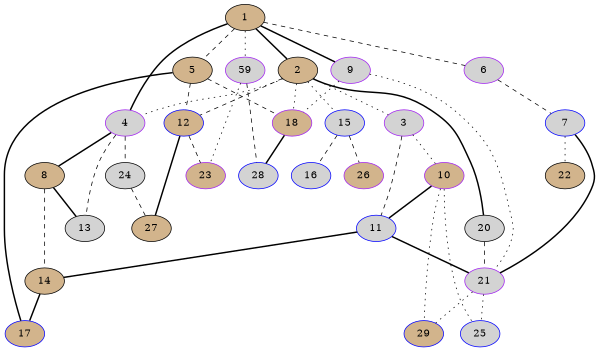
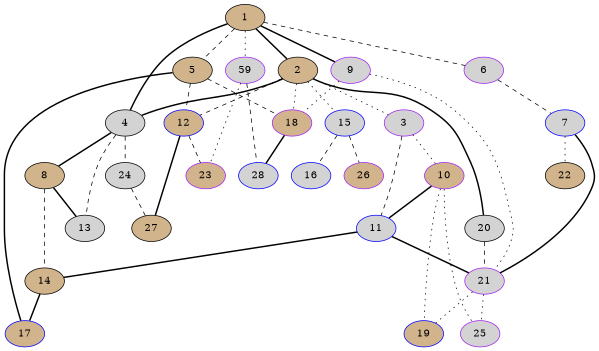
(212, 98) -> (212, 98)
(125, 123) -> (125, 123)
(424, 334) -> (424, 334)
(480, 334) -> (480, 334)
